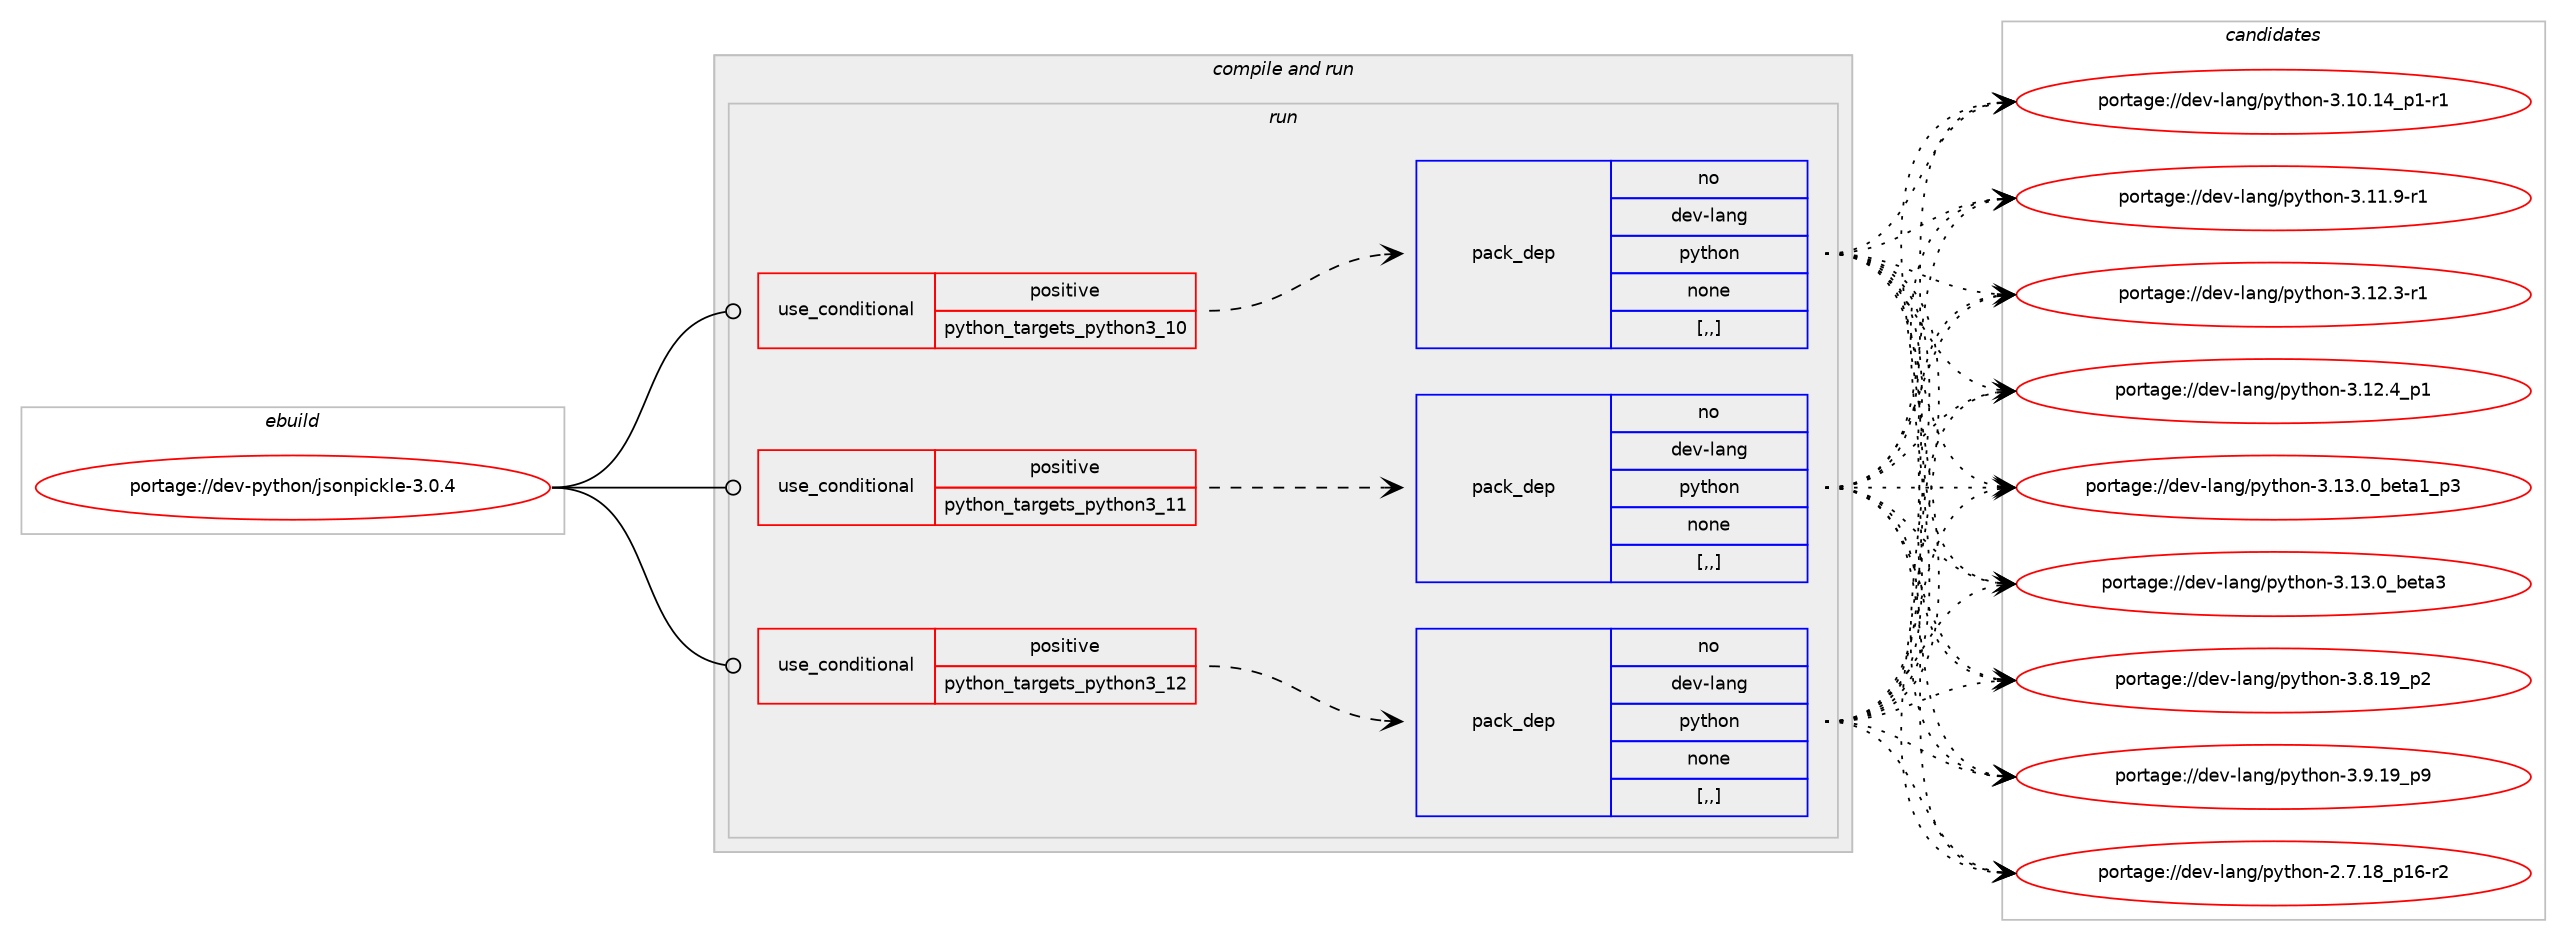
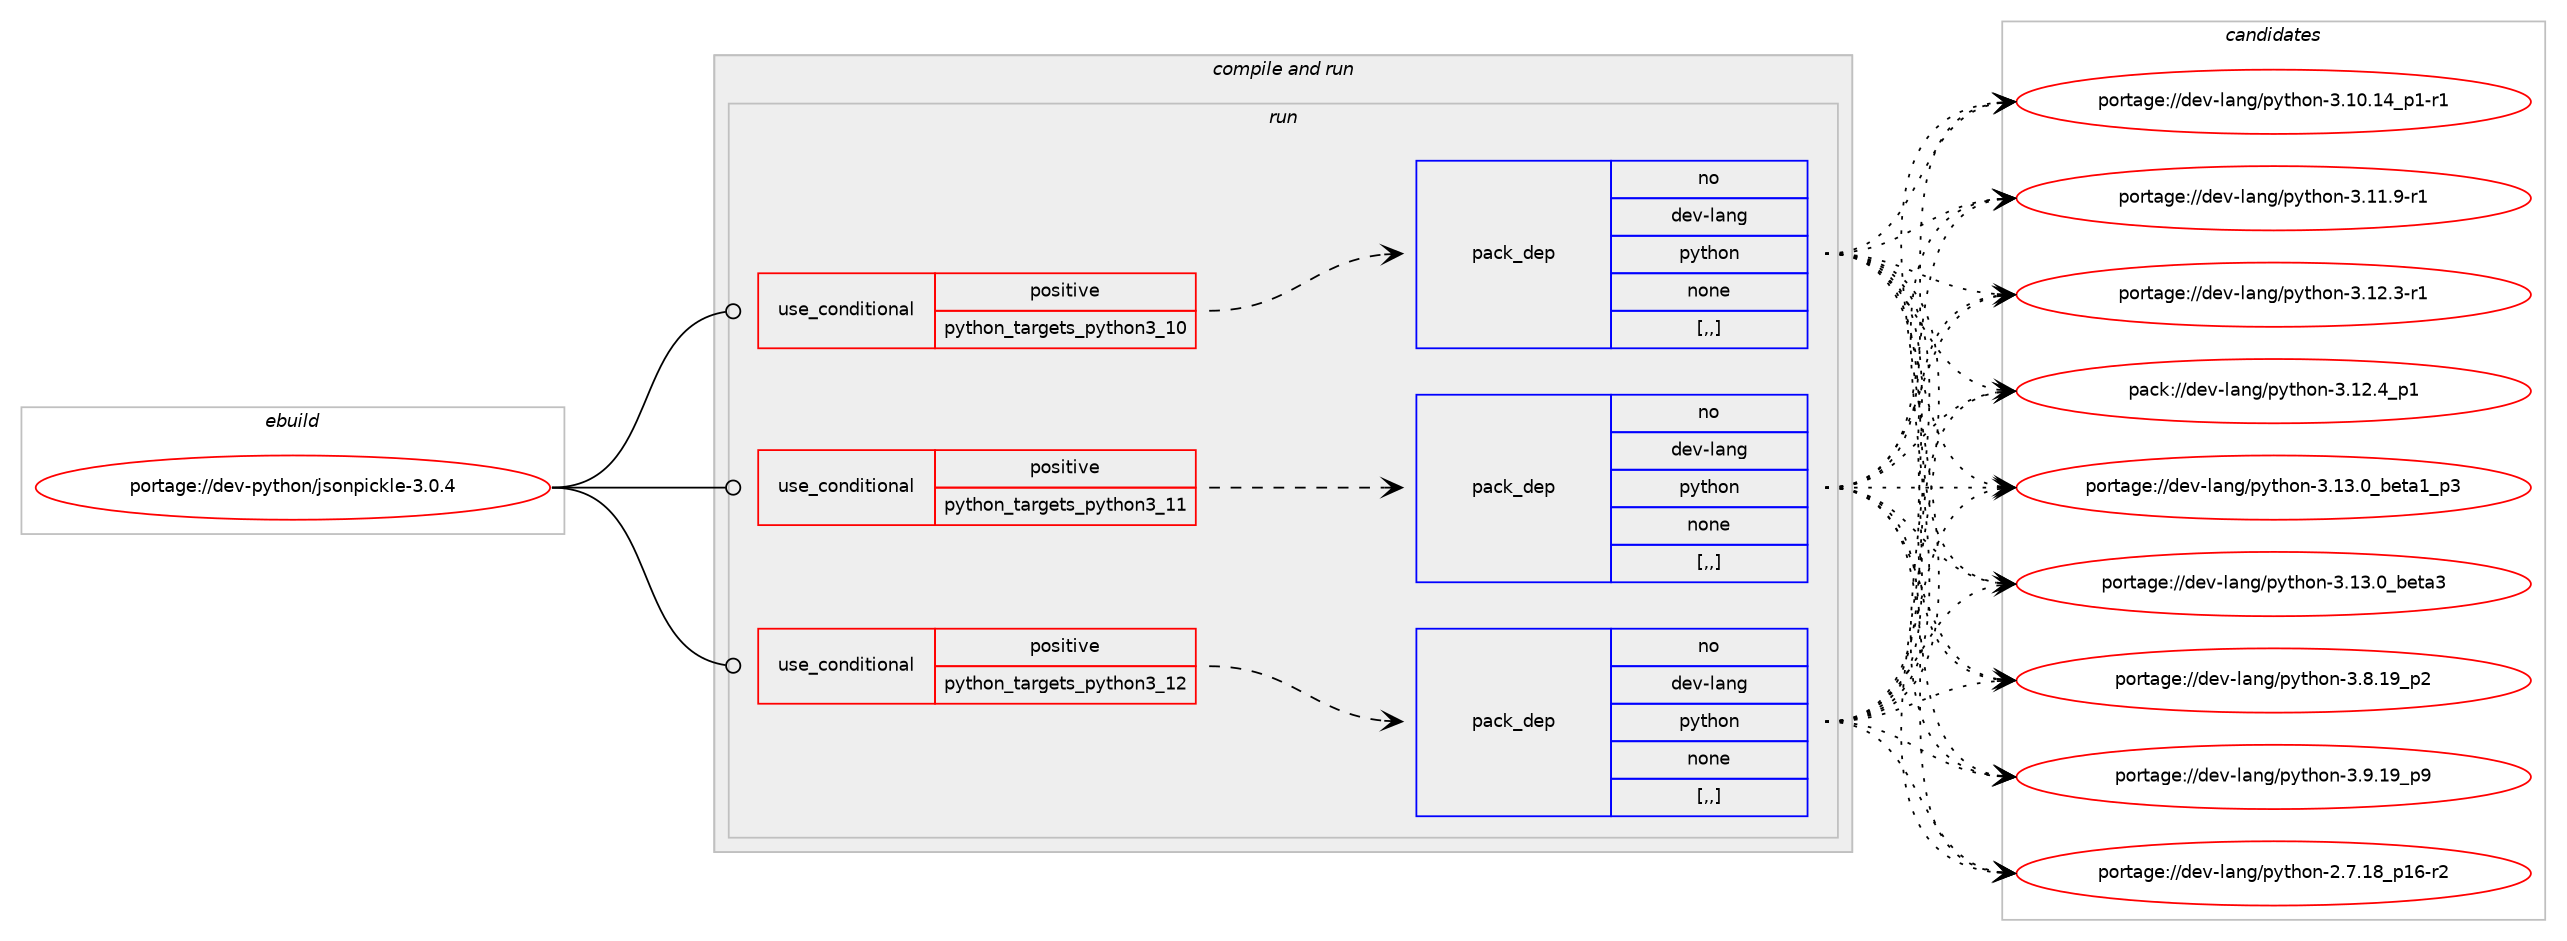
(2274, 391) -> (2274, 391)
